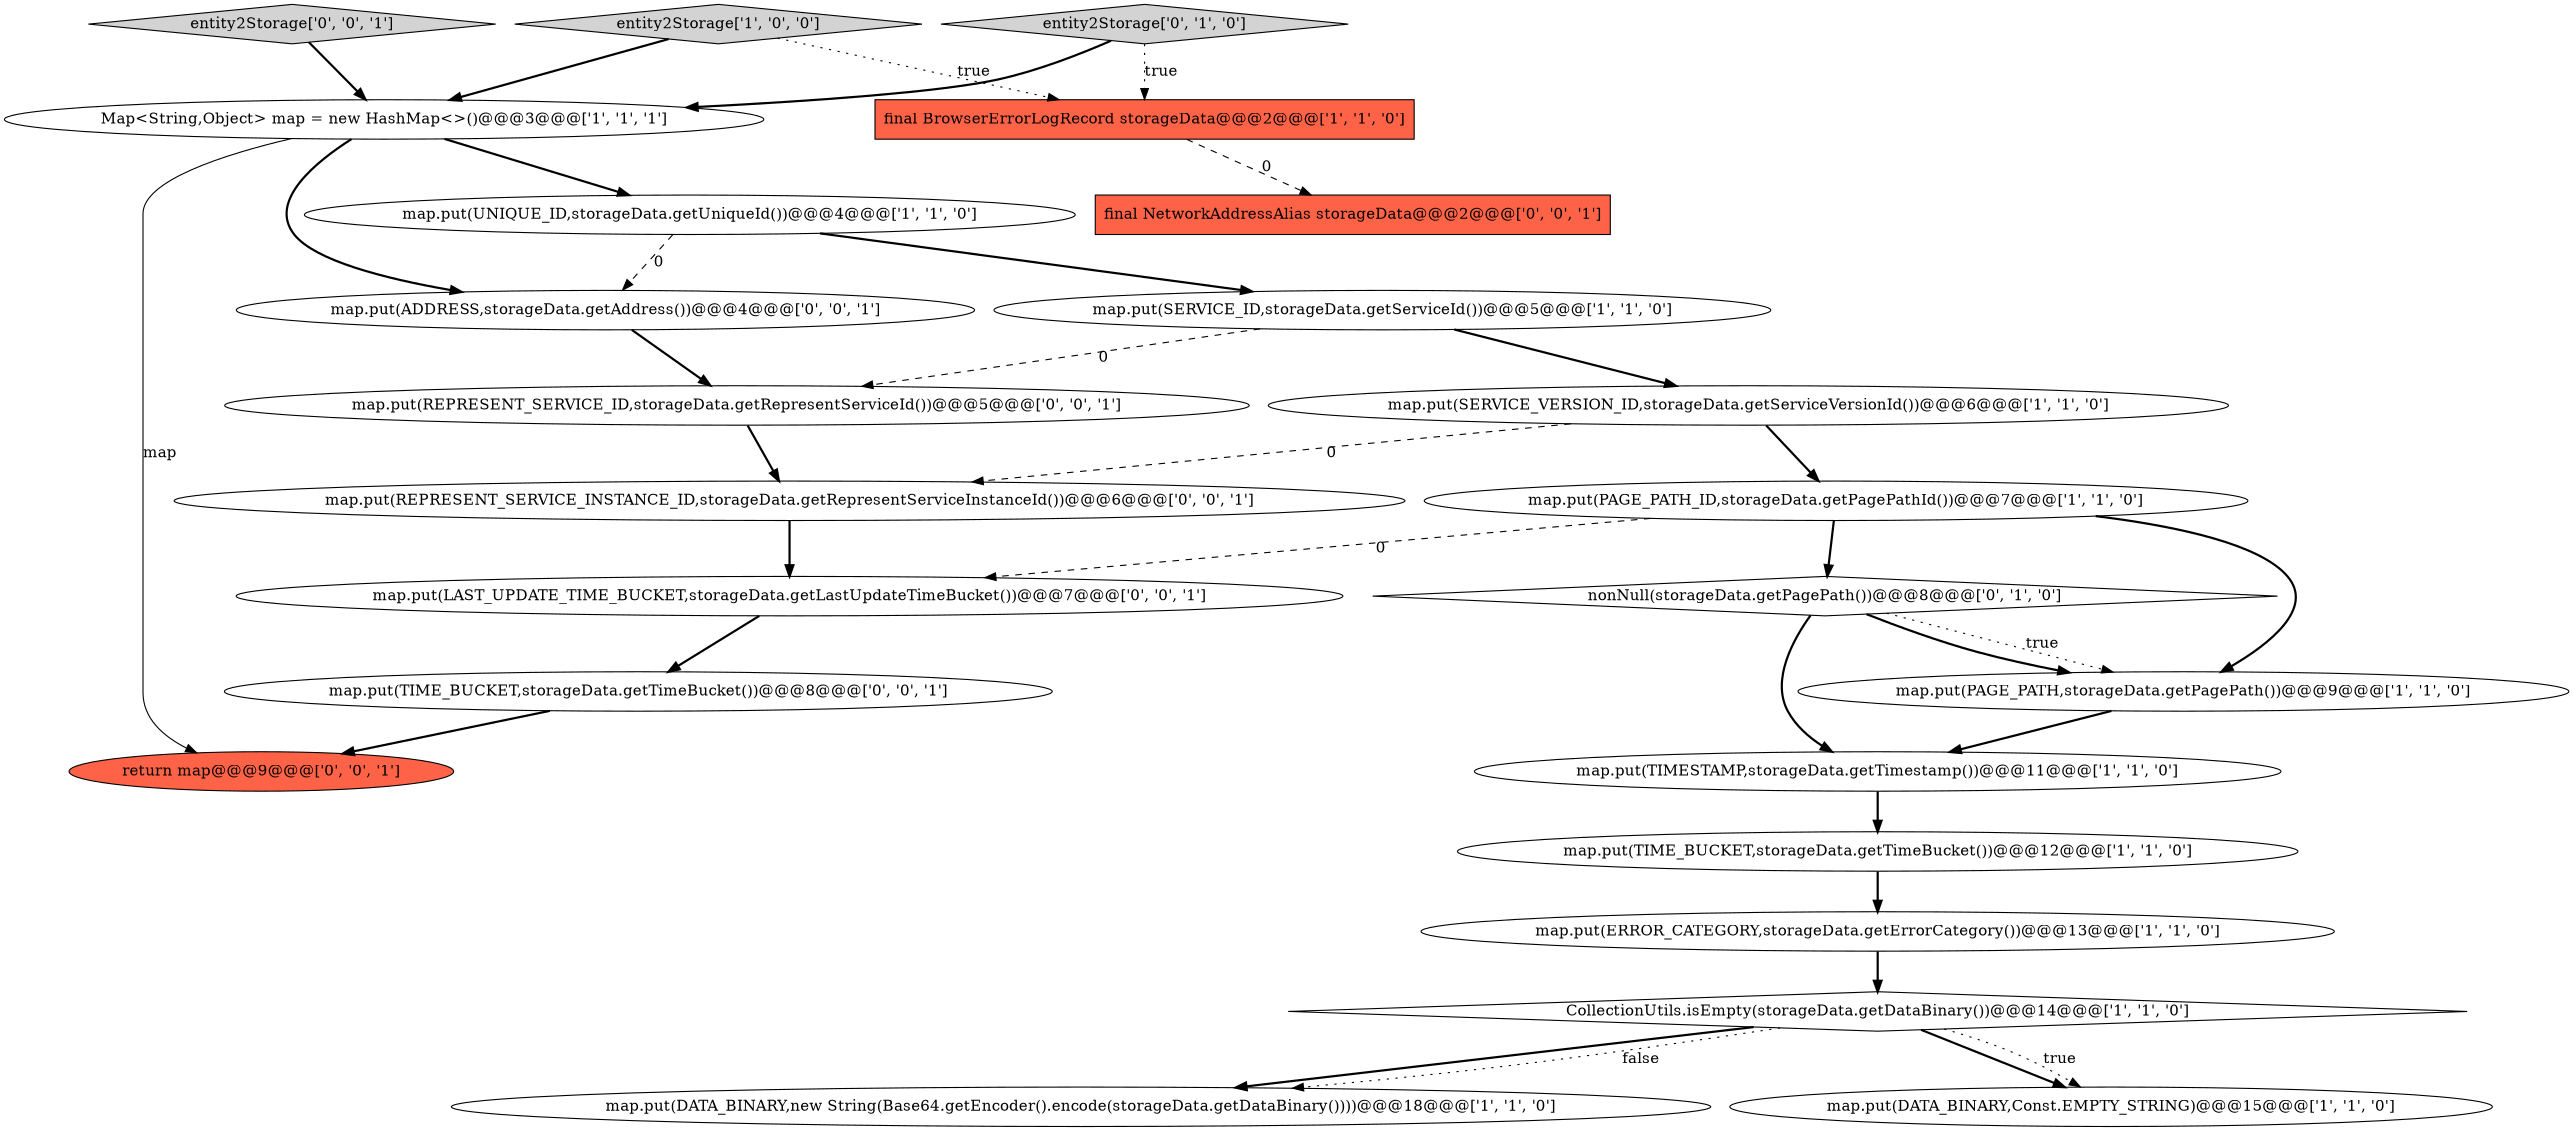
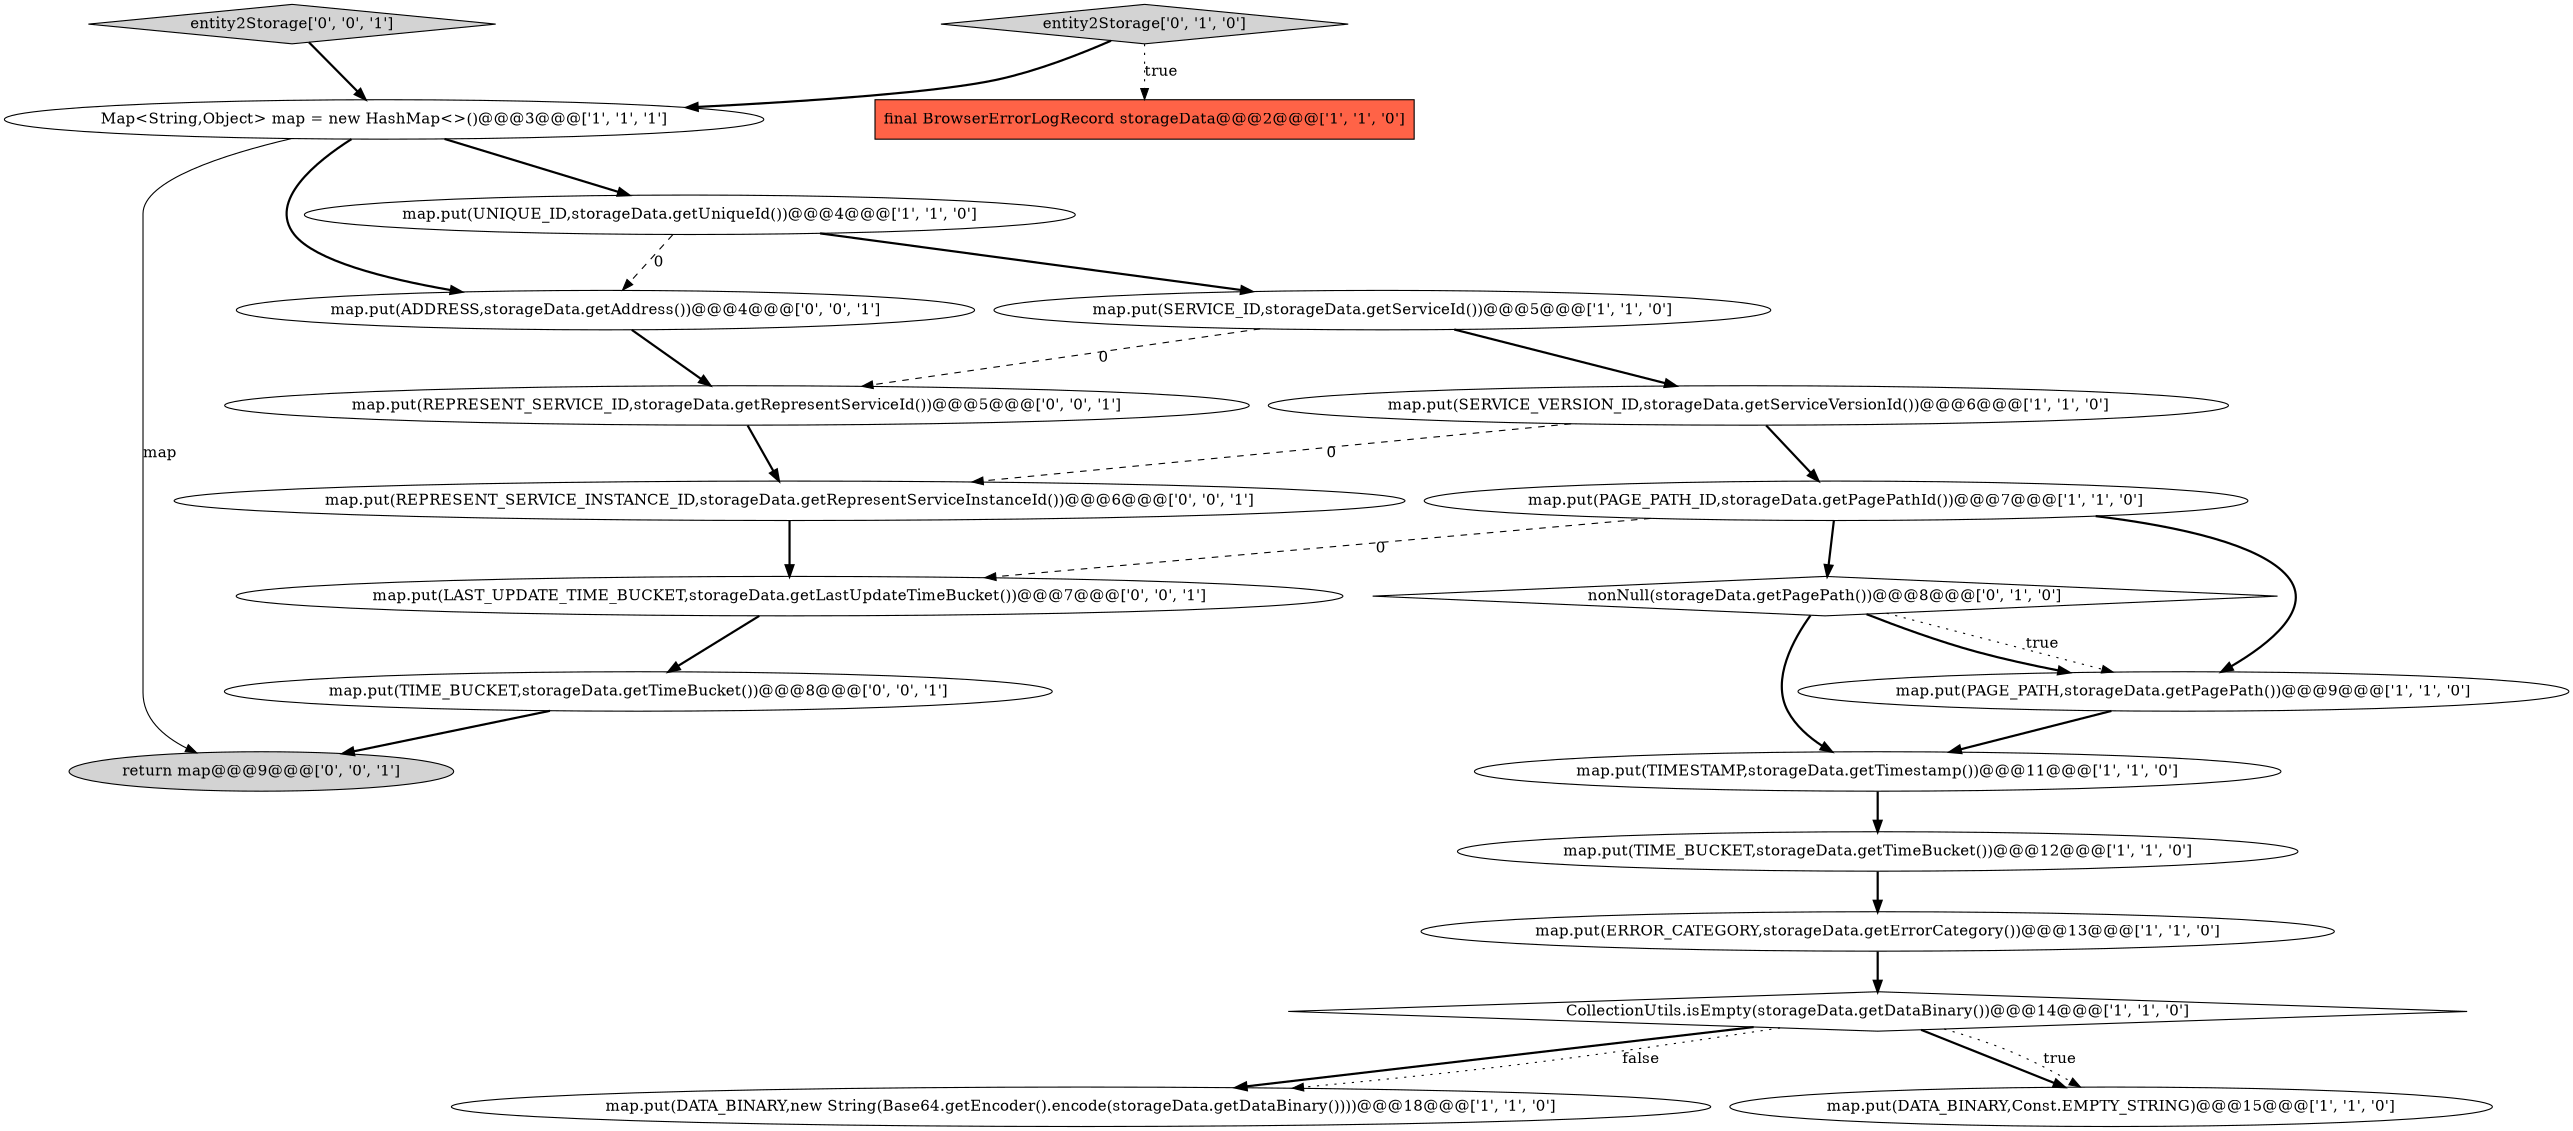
(718, 24) -> none
(1353, 215) -> none
(261, 771) -> (261, 771)
